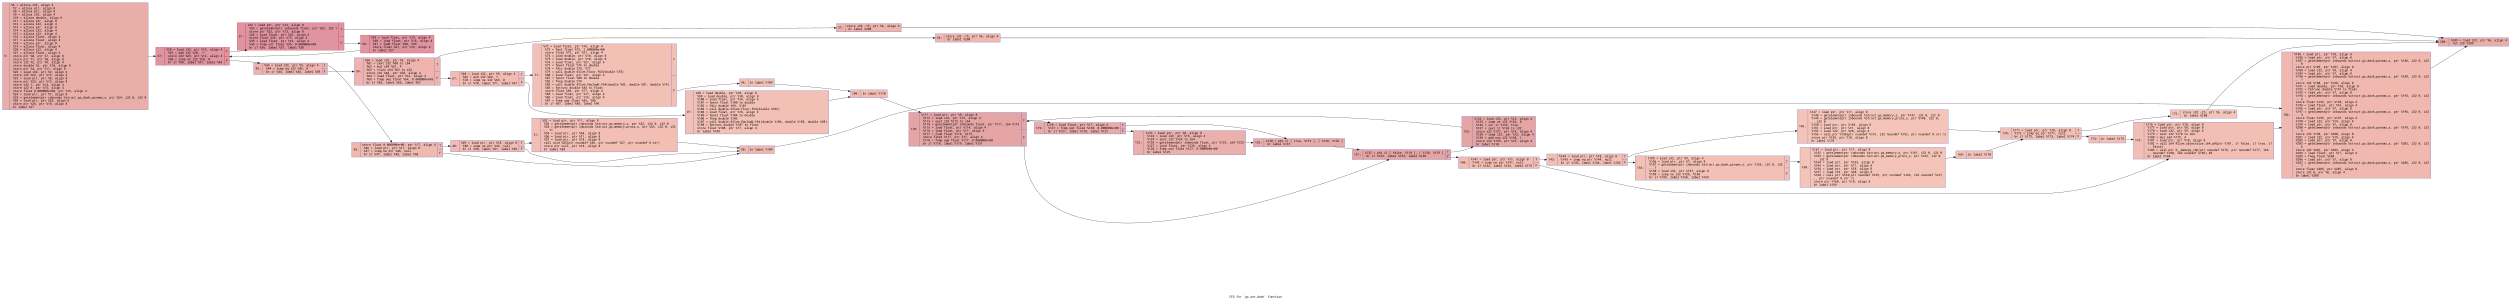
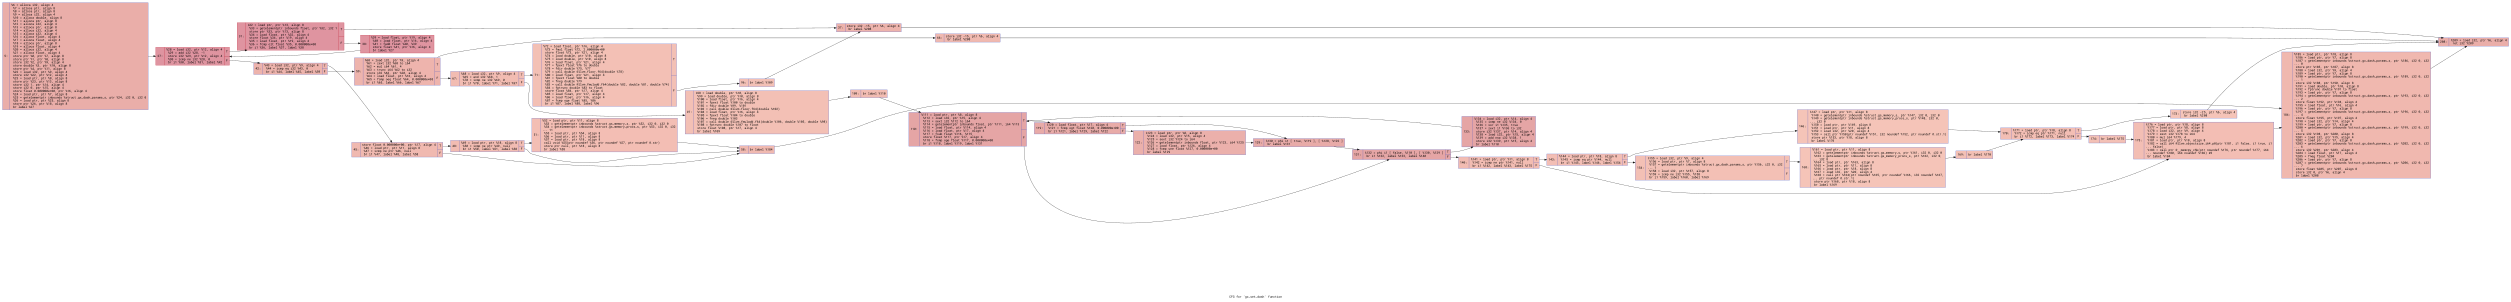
(811, 87) -> (812, 56)
